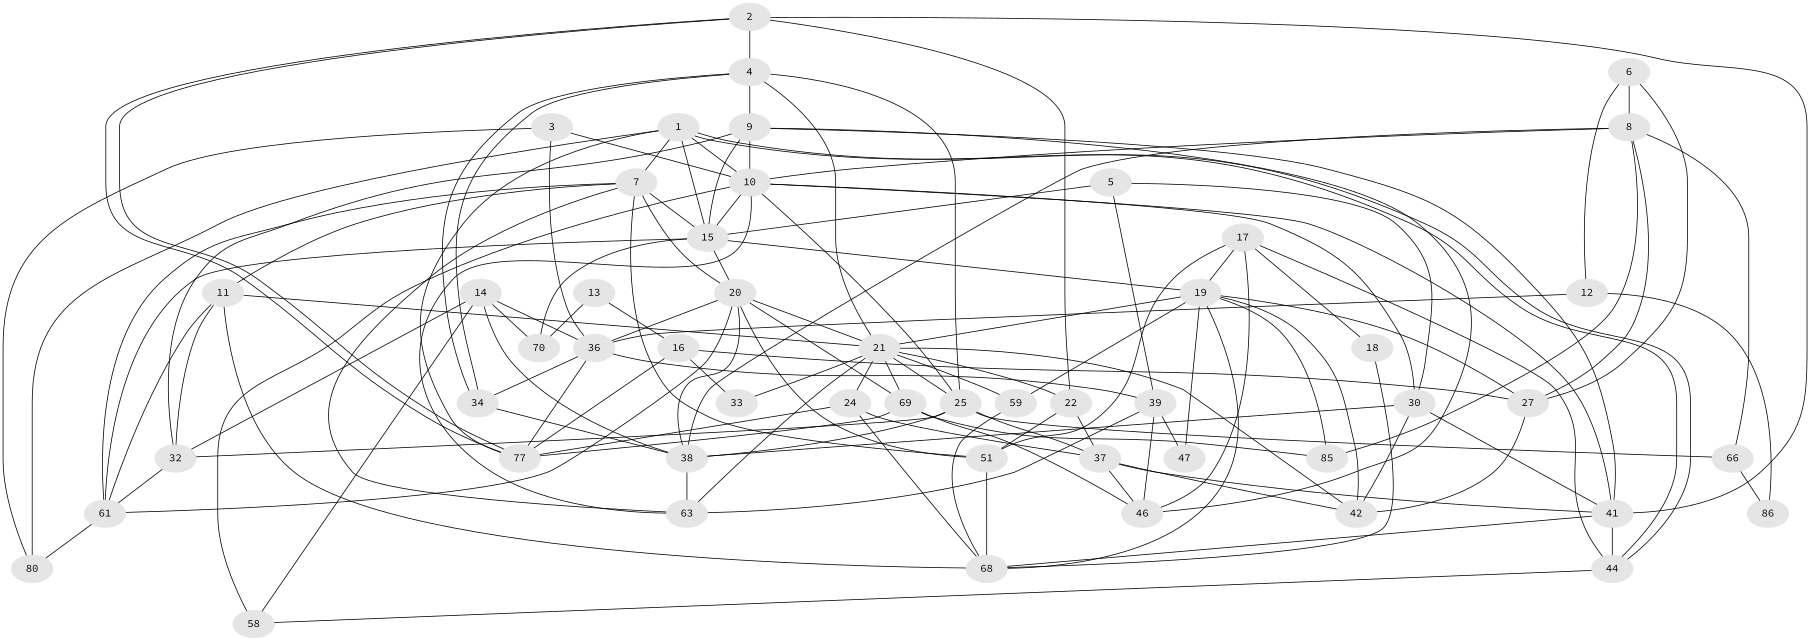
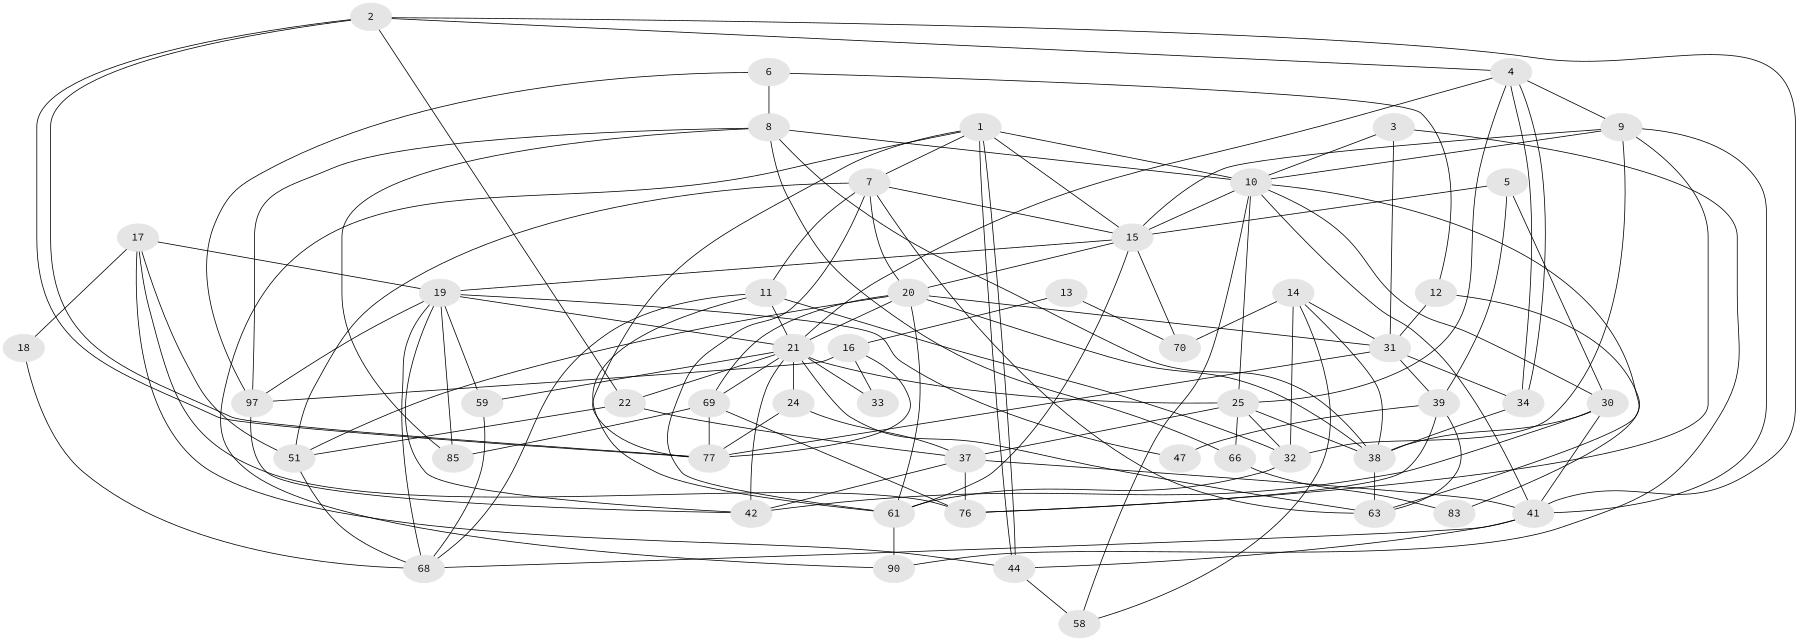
(594, 348) -> (1390, 348)
(1528, 403) -> (252, 403)
(917, 487) -> none
(1142, 514) -> (965, 514)
(1768, 514) -> (1454, 514)
(32, 569) -> (894, 569)
